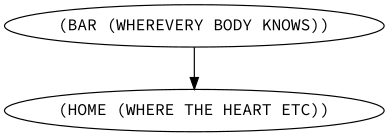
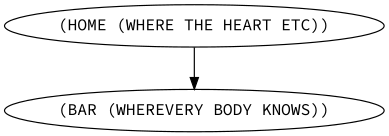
(194, 62) -> (194, 62)
